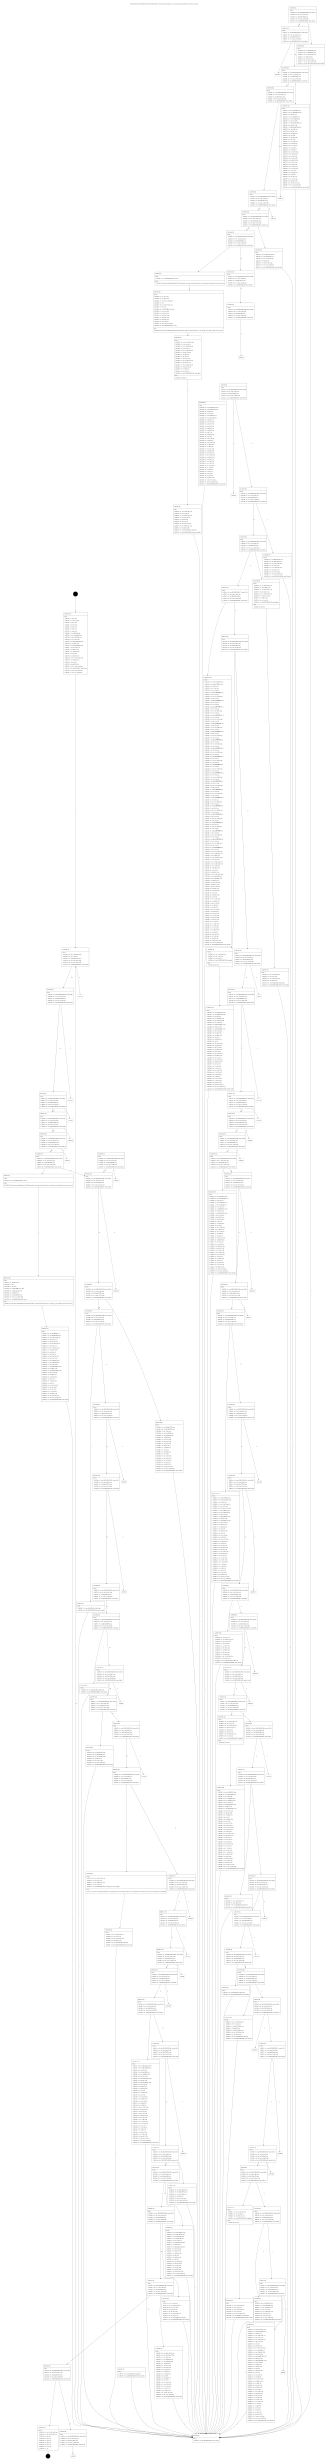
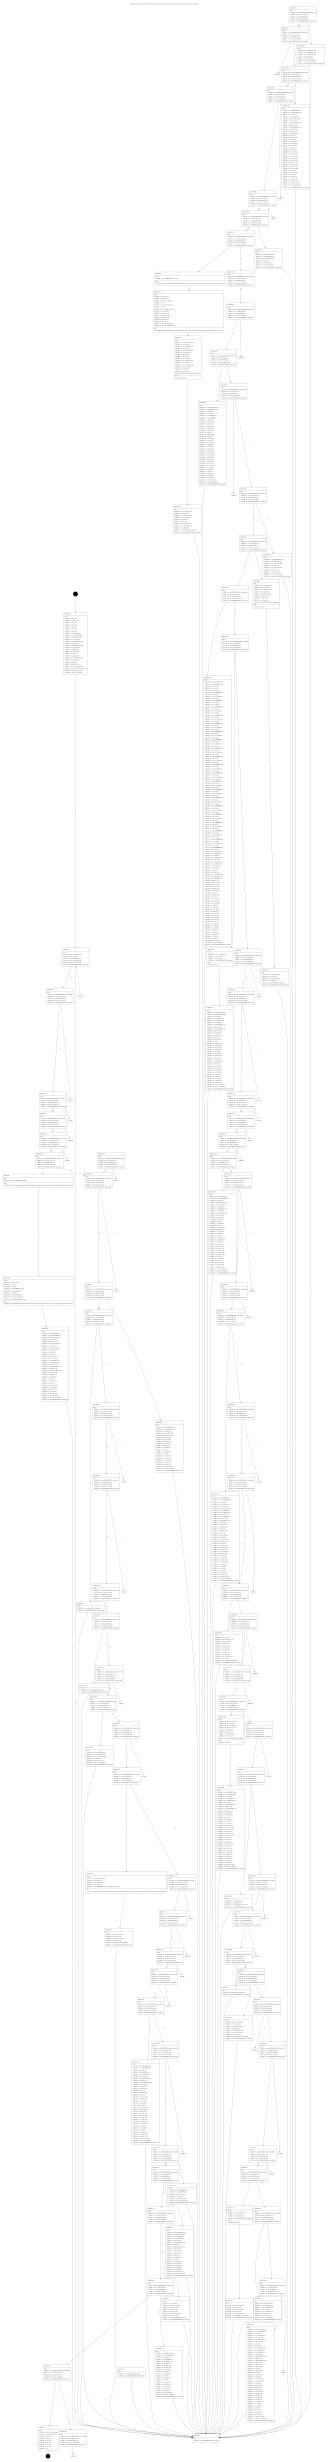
none -> (223, 358)
